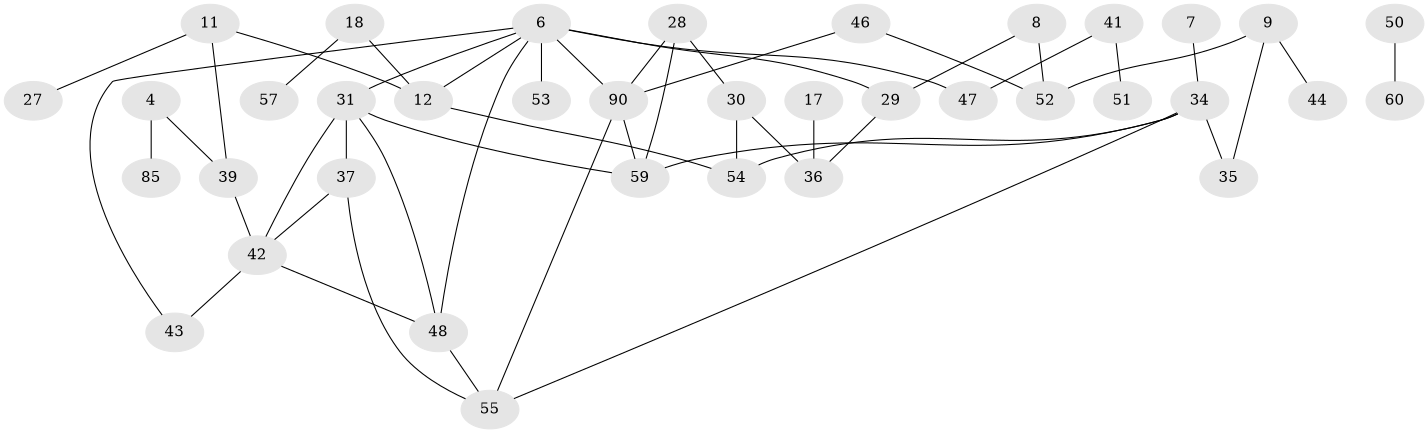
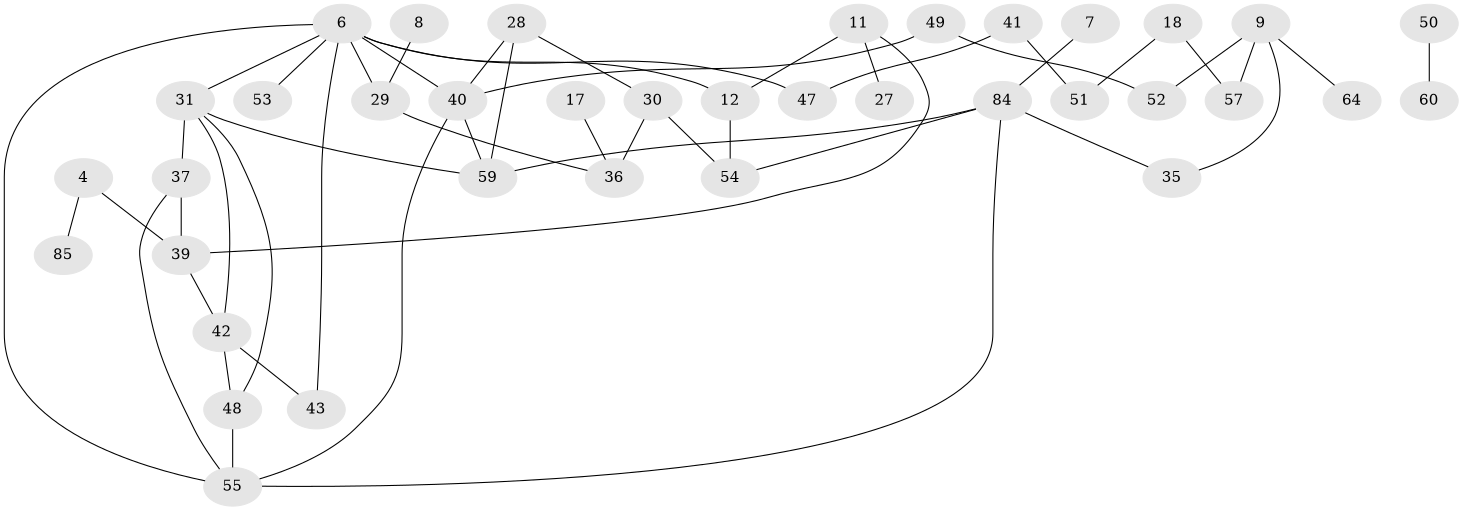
(861, 24) -> (936, 24)
(1040, 55) -> none
(389, 62) -> (1126, 62)
none -> (1248, 62)
(619, 101) -> (458, 101)
(1200, 101) -> (1003, 101)
(1318, 101) -> (1352, 101)
(471, 172) -> (4, 201)
(302, 217) -> (181, 217)
